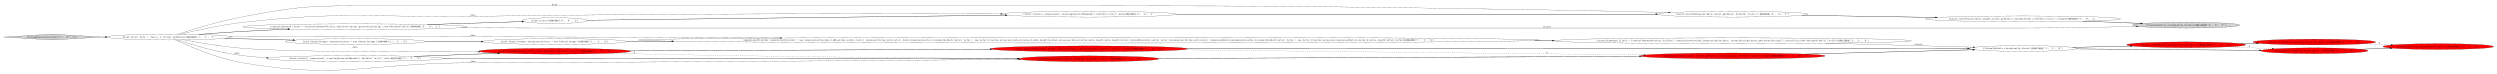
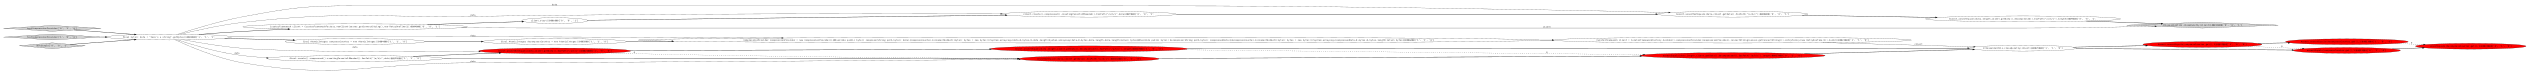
(2186, 25) -> (2202, 25)
none -> (52, 28)
none -> (52, 46)
